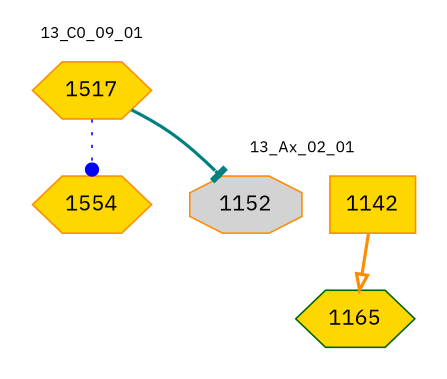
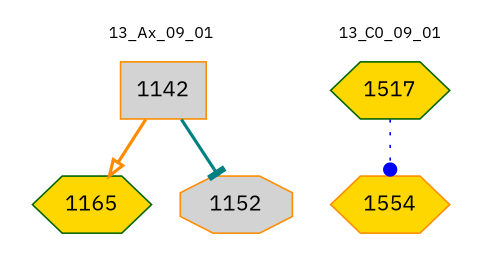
(92, 90) -> (390, 90)
(188, 146) -> (198, 144)
(303, 148) -> (162, 34)
(373, 205) -> (163, 90)
